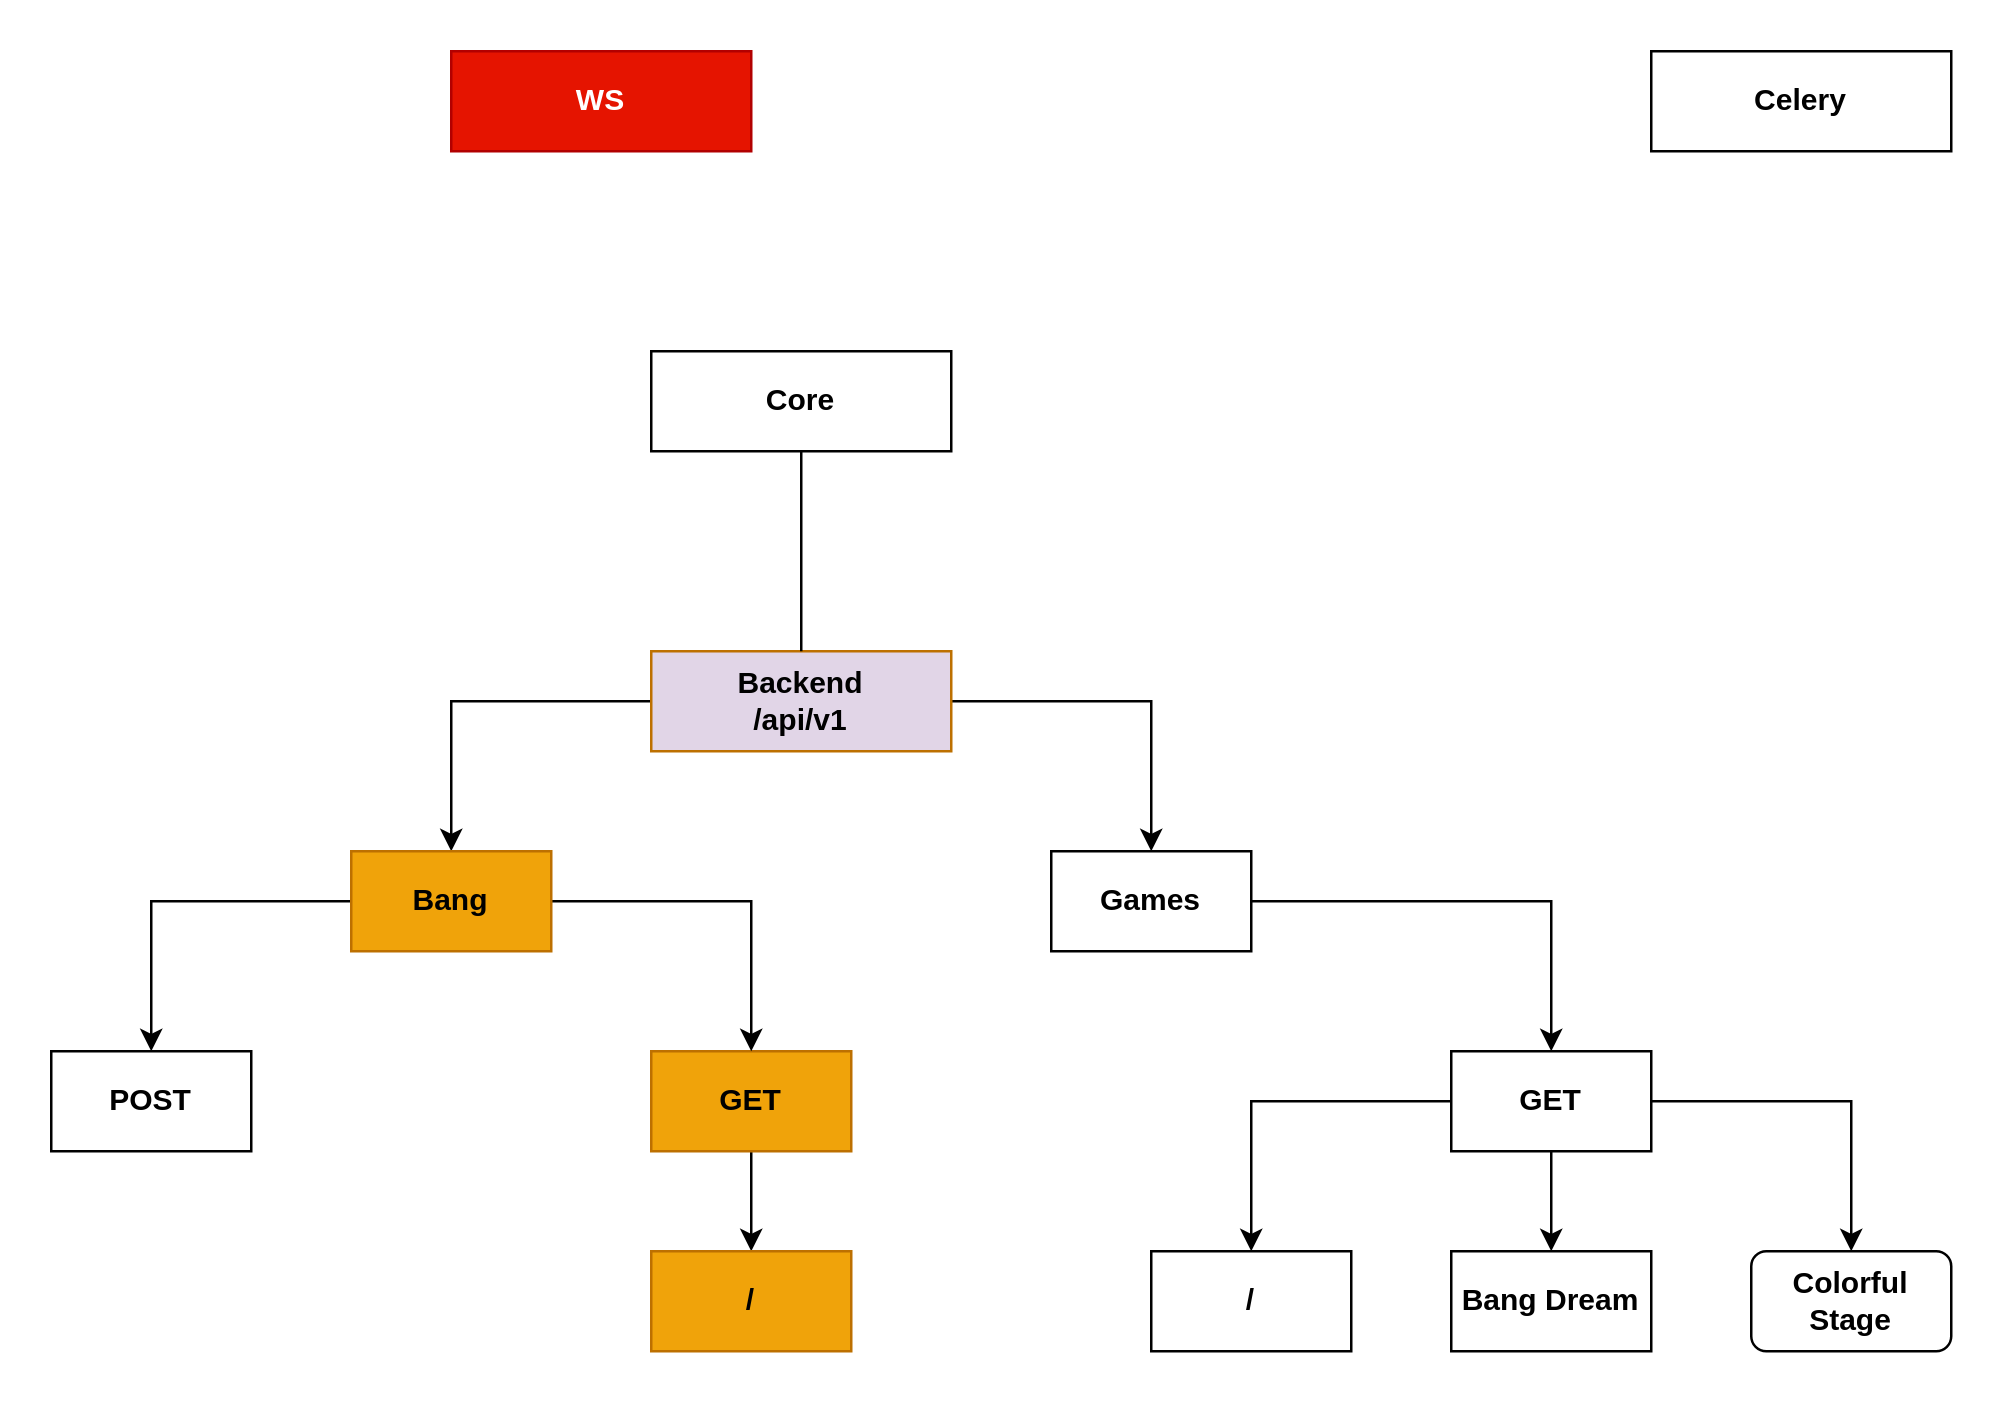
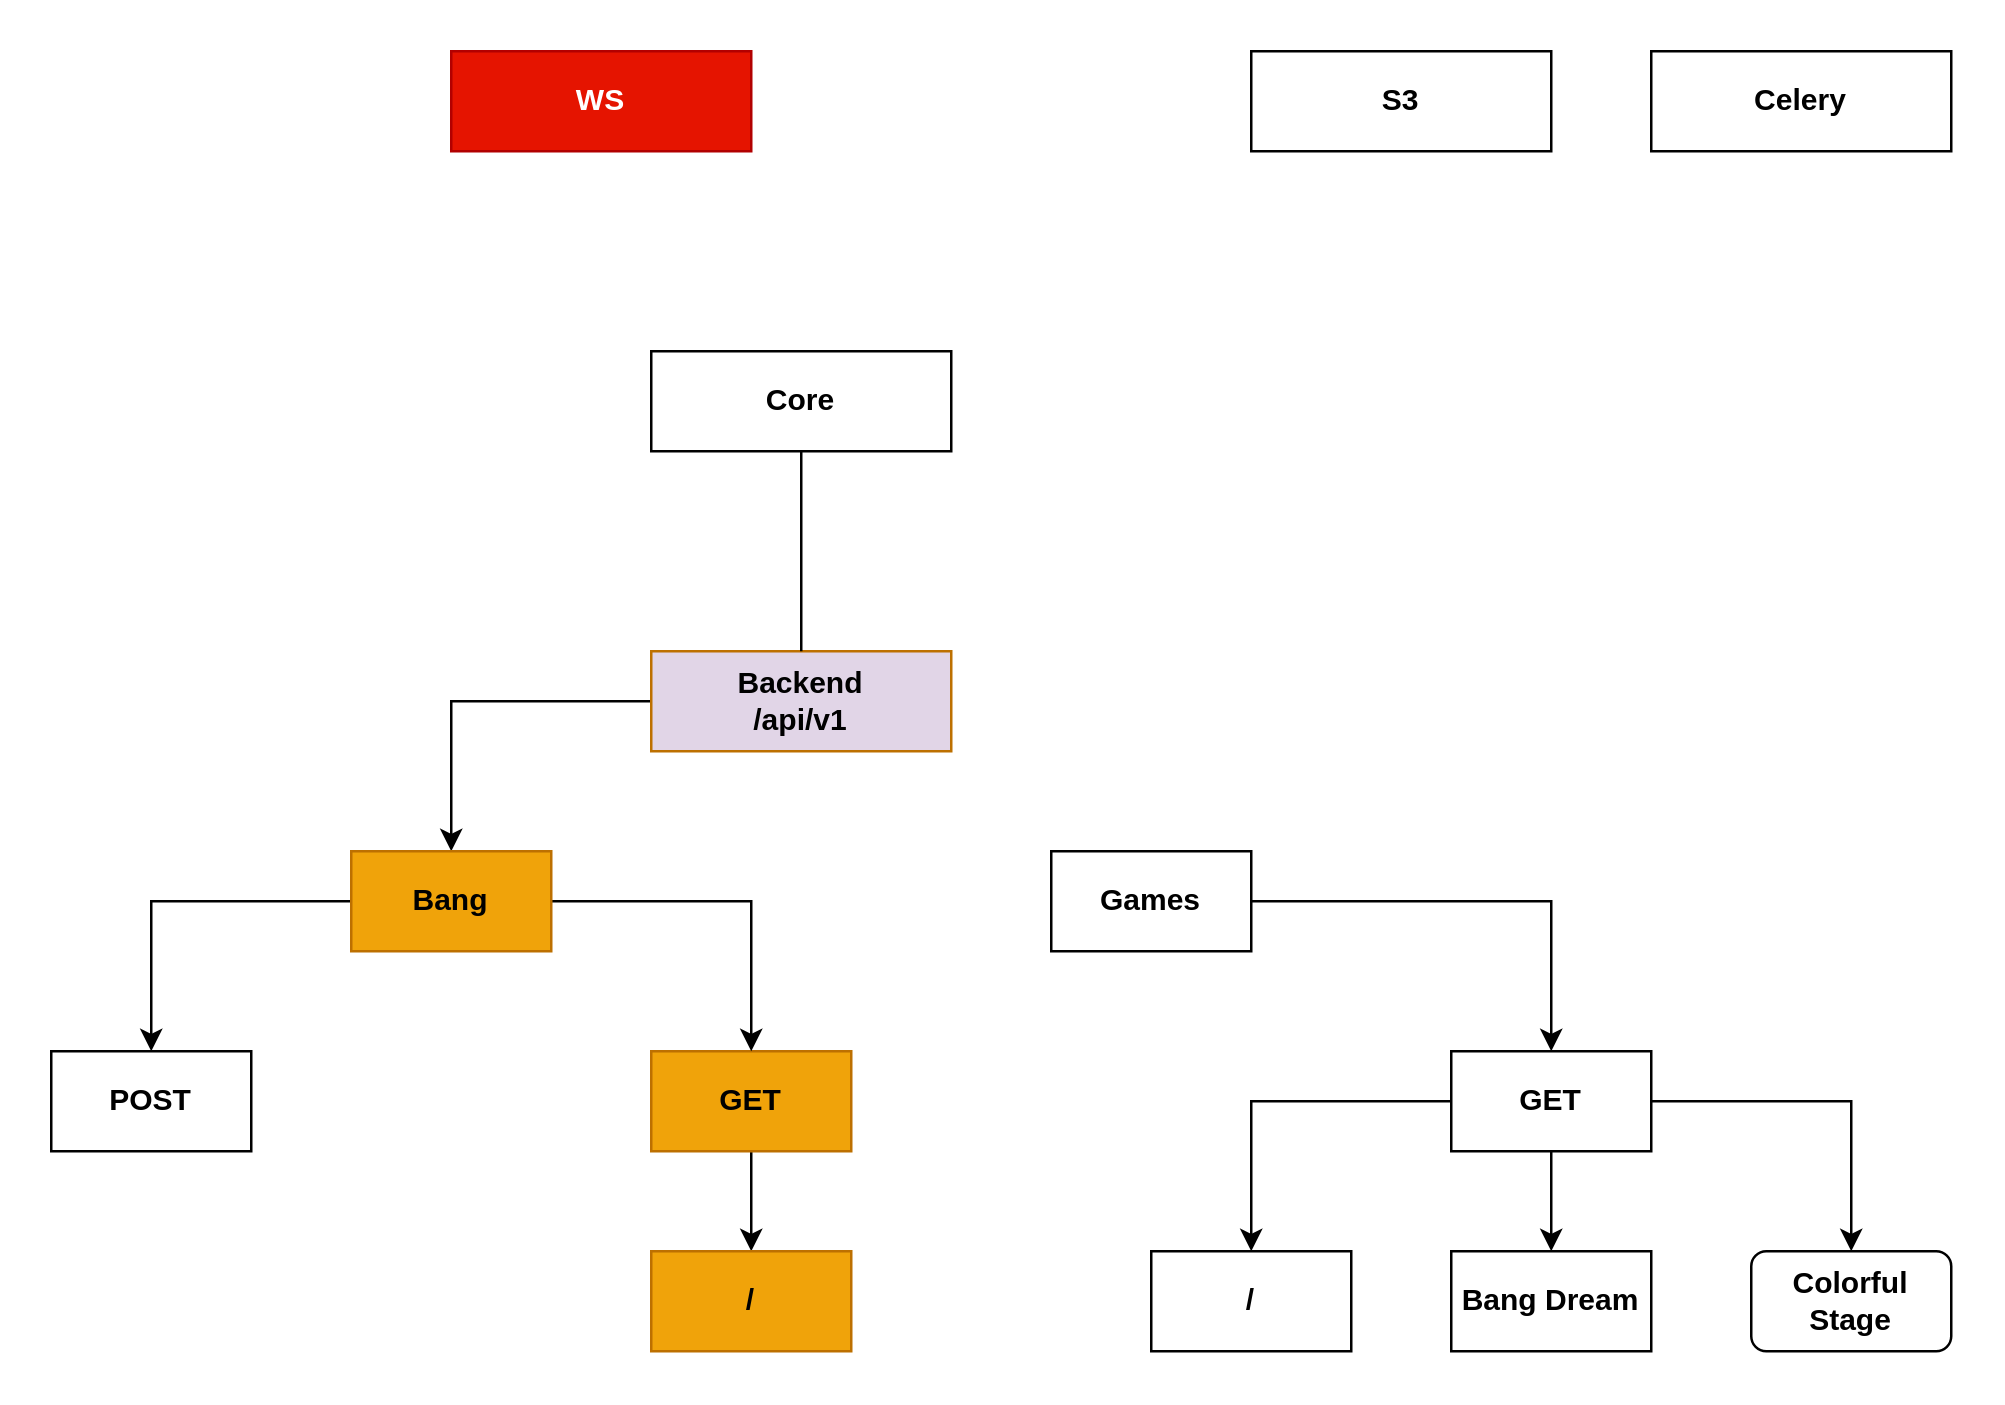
none -> (1401, 101)
(1118, 701) -> none
